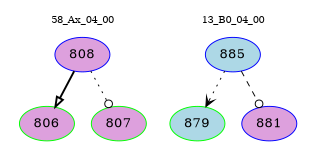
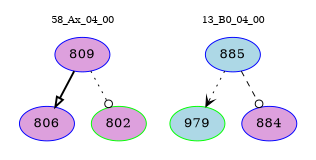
(82, 55) -> (82, 55)
(47, 124) -> (47, 124)
(119, 124) -> (119, 124)
(197, 124) -> (197, 124)
(269, 124) -> (269, 124)
